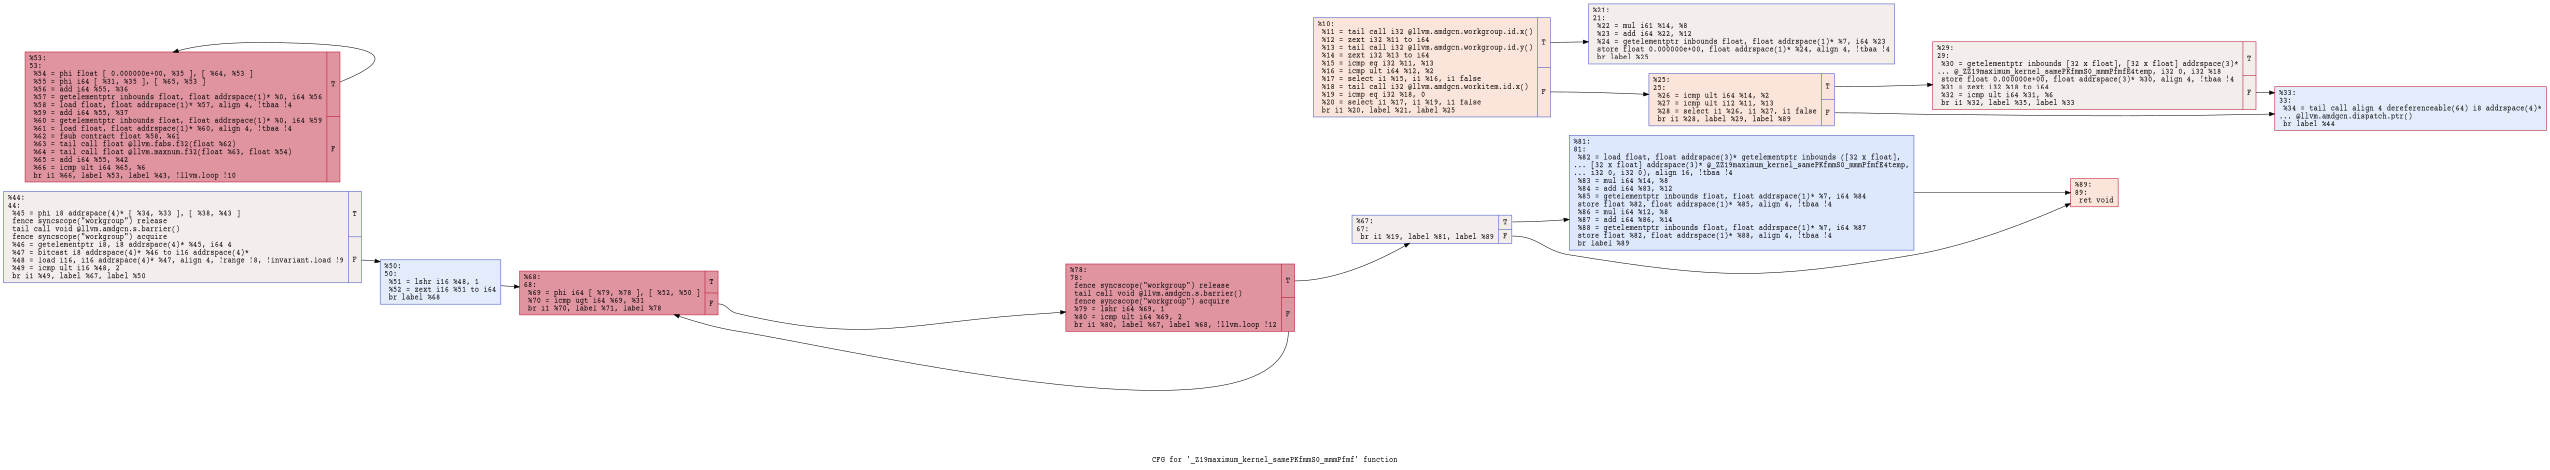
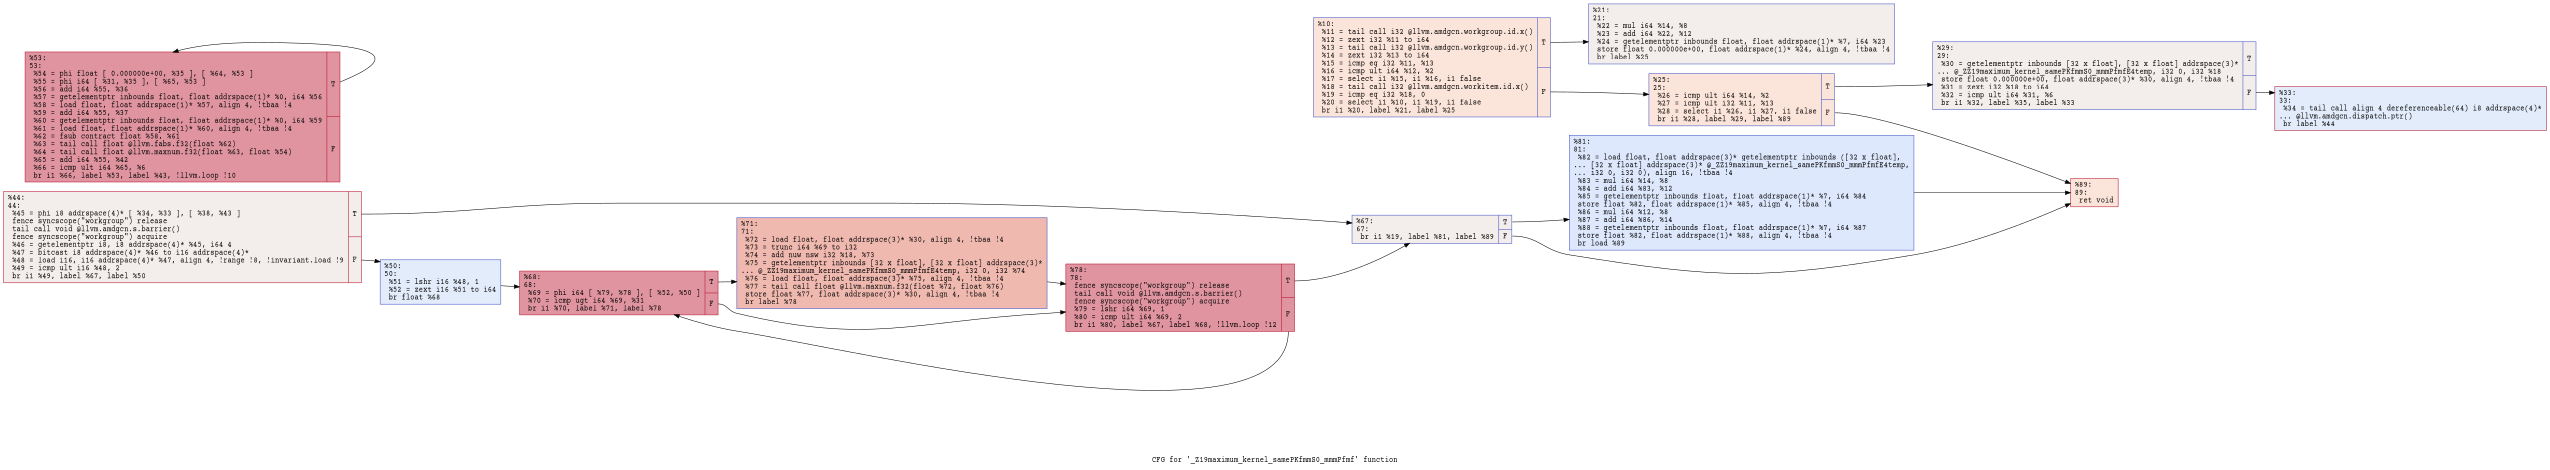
(1640, 26) -> (1640, 26)
(2094, 76) -> (2094, 76)
(1400, 102) -> (1400, 102)
(1714, 103) -> (1714, 103)
(2052, 115) -> (1952, 141)
none -> (854, 203)
(183, 237) -> (183, 237)
(1602, 243) -> (1600, 243)
none -> (892, 263)
(413, 297) -> (413, 297)
